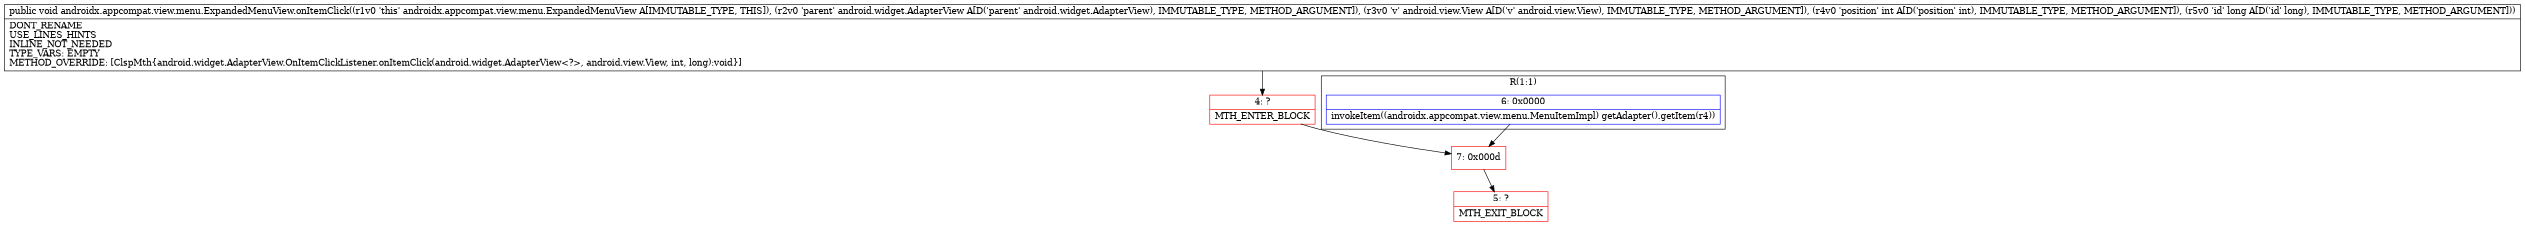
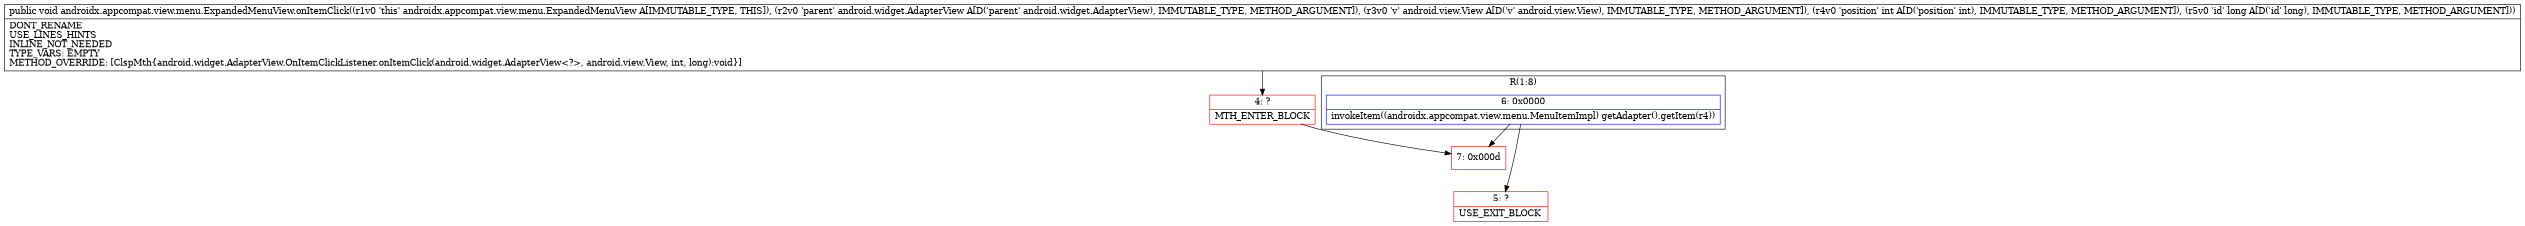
(1523, 83) -> (1523, 83)
(1488, 178) -> (1515, 155)
(1501, 214) -> (1500, 214)
